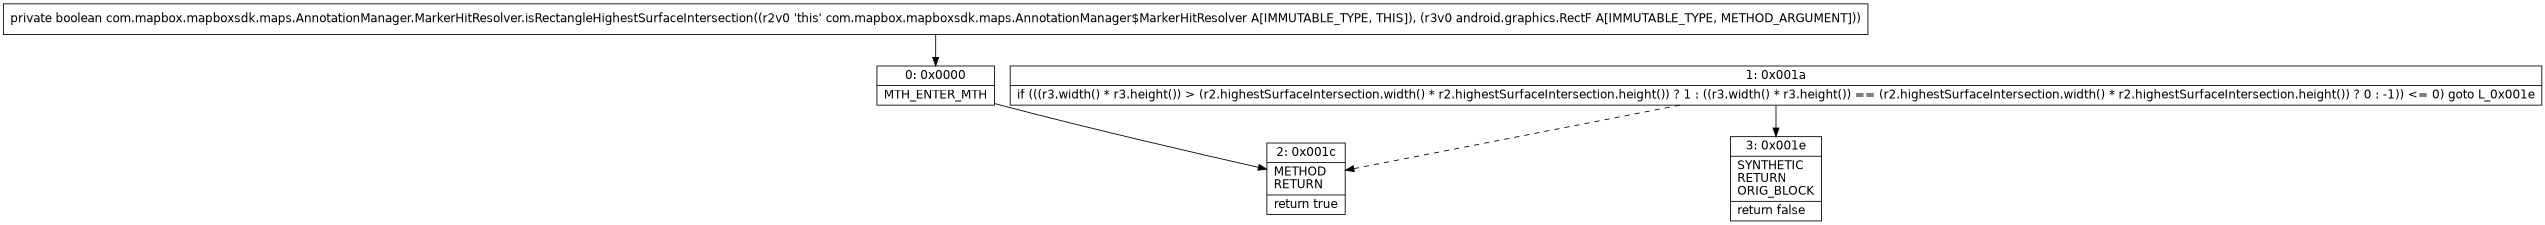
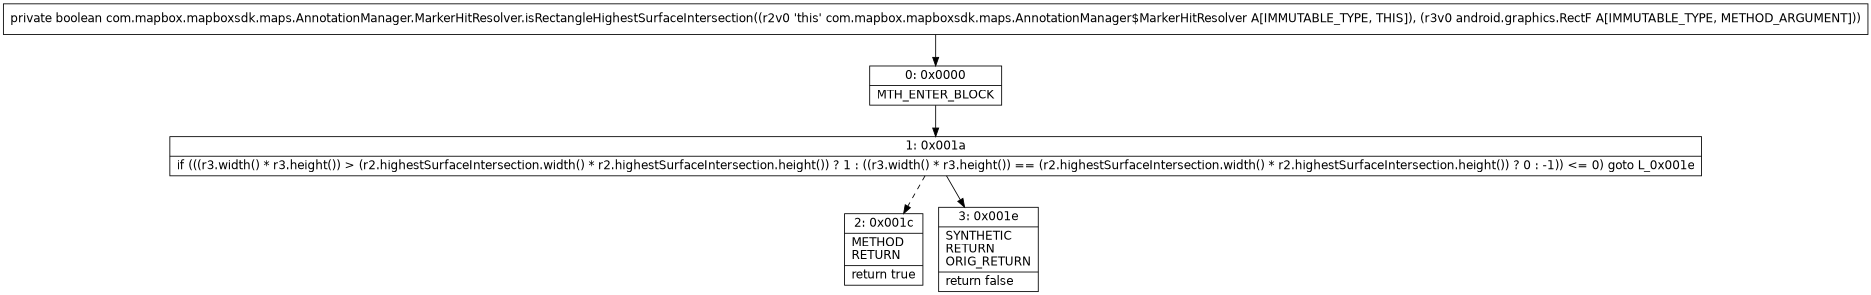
(936, 95) -> (936, 95)
(1126, 137) -> (936, 117)
(1776, 191) -> (988, 262)
